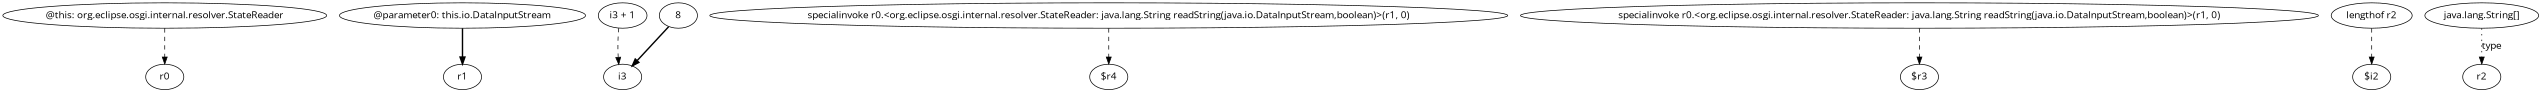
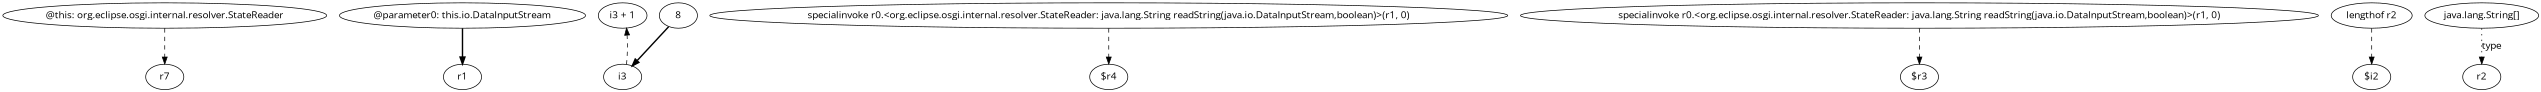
(618, 43) -> (627, 50)
(165, 77) -> (165, 77)
